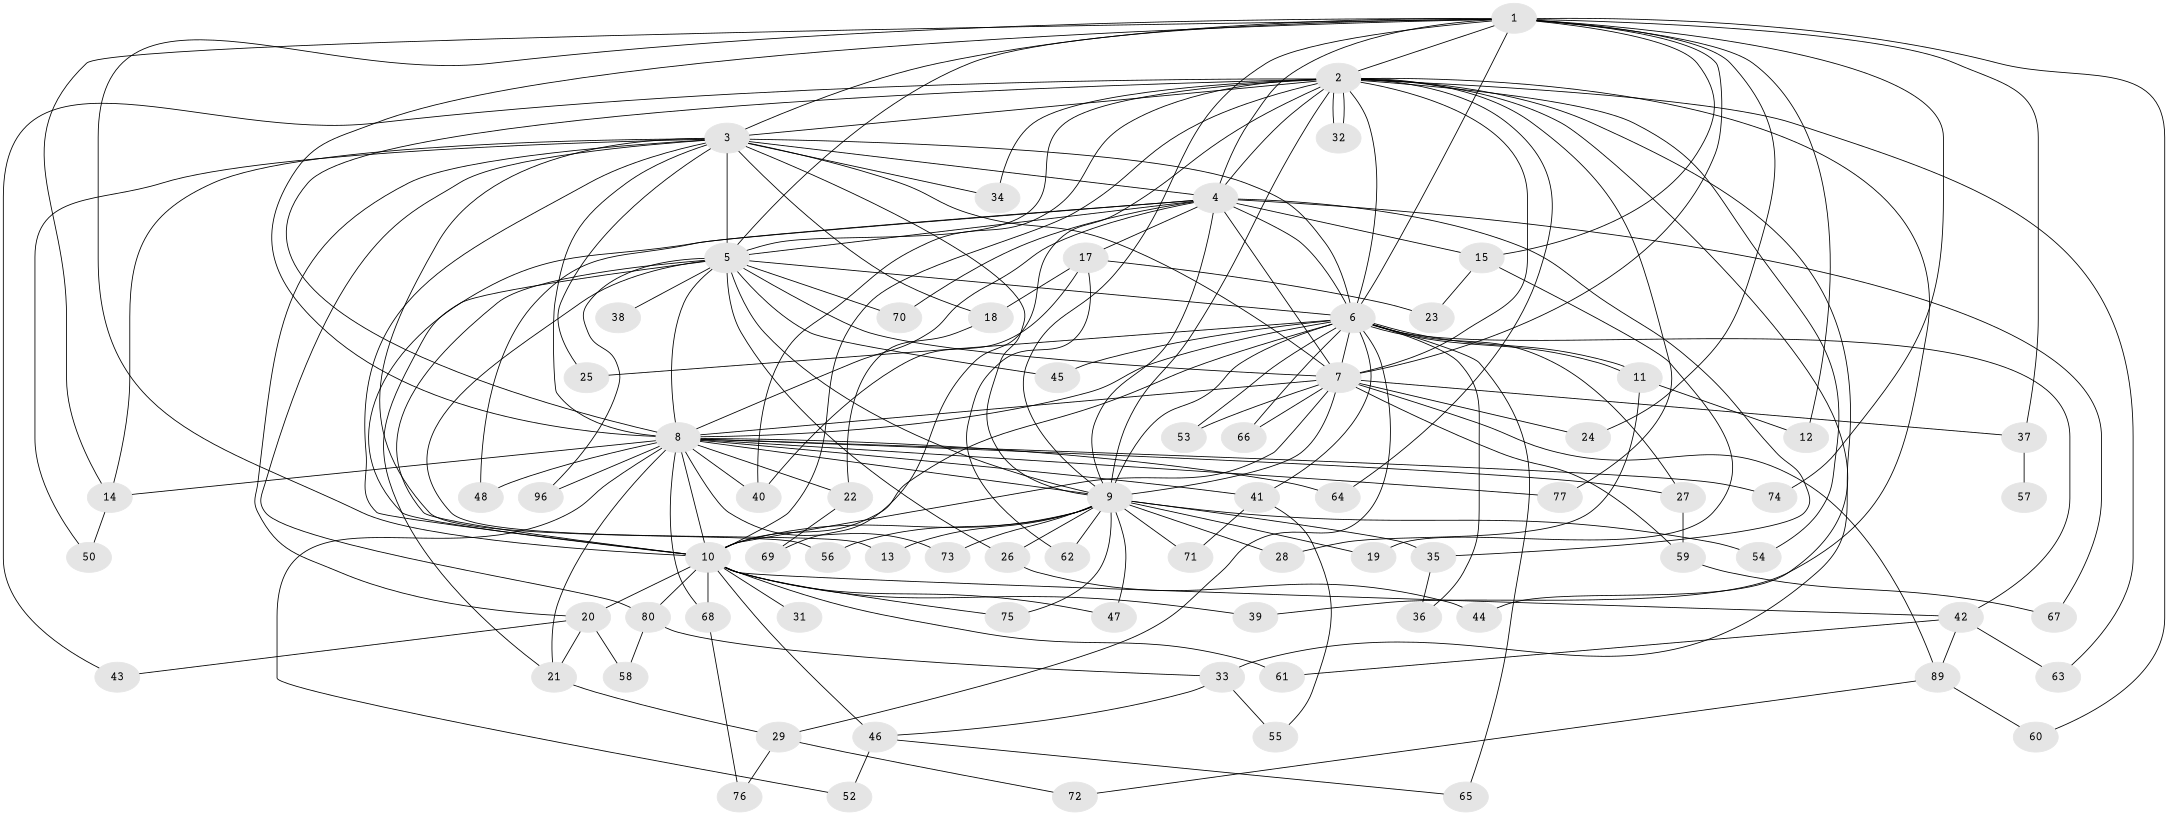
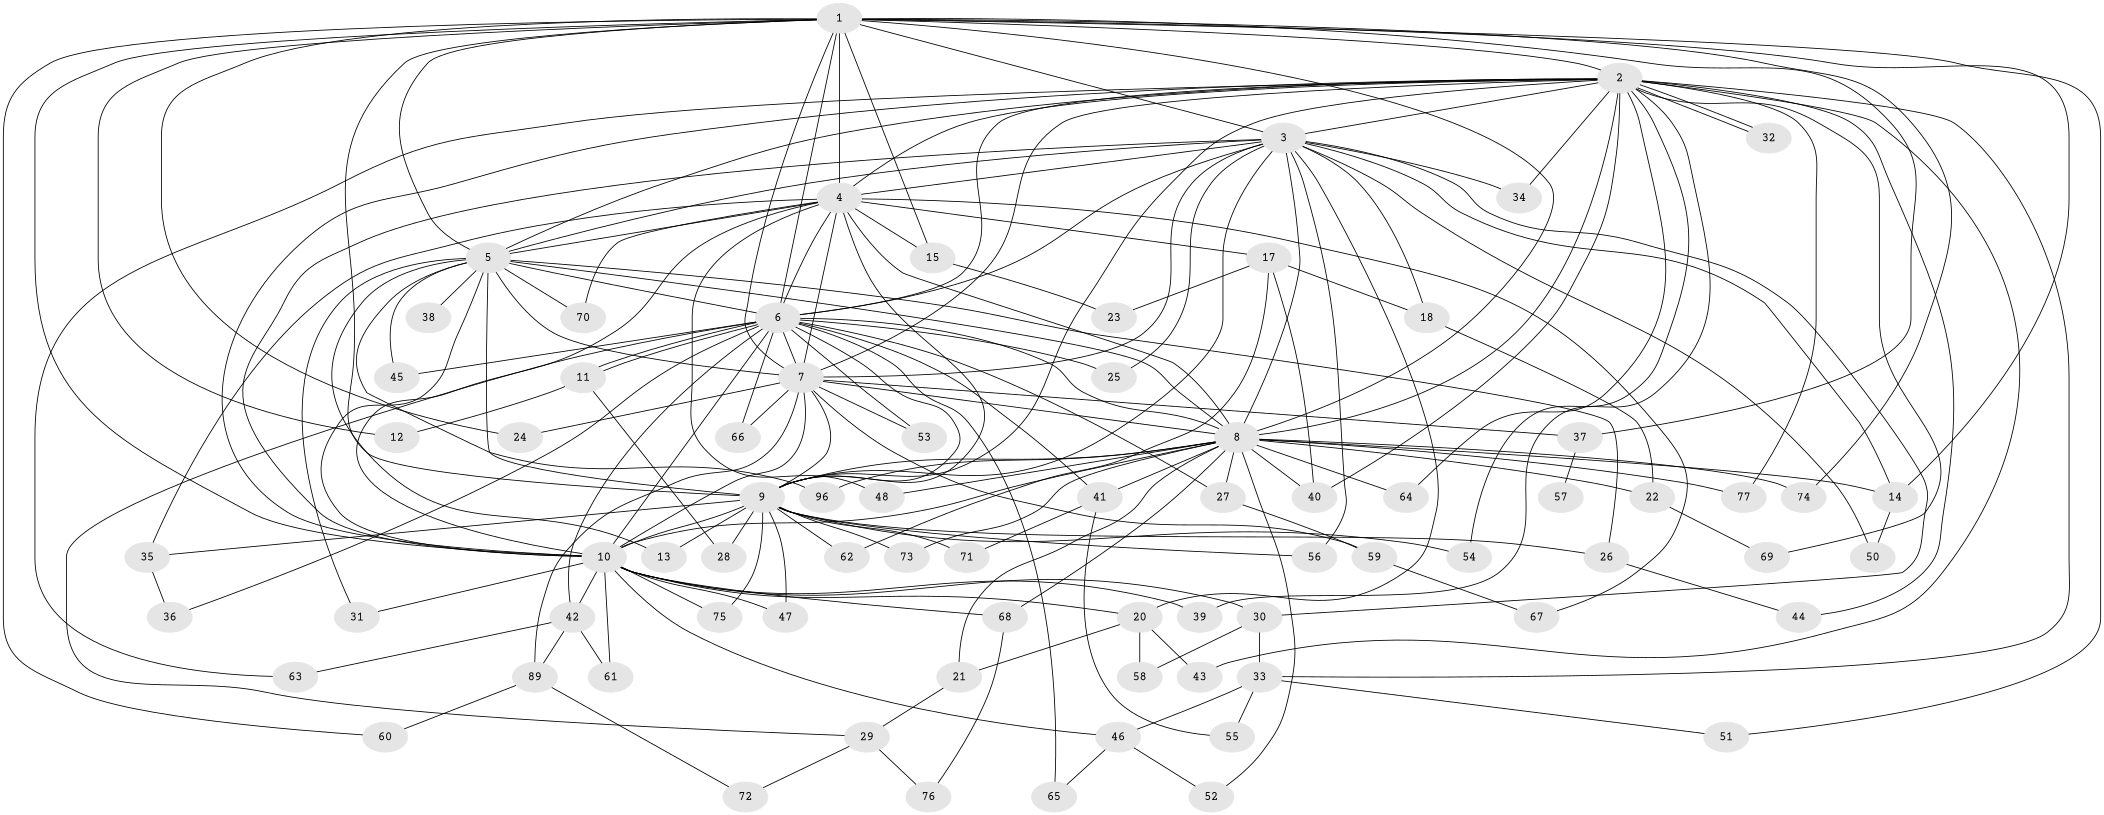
(410, 364) -> (304, 384)
(1374, 557) -> none
(648, 617) -> (1260, 617)
none -> (1726, 737)
